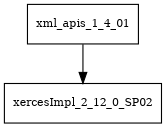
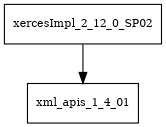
(83, 58) -> (83, 58)
